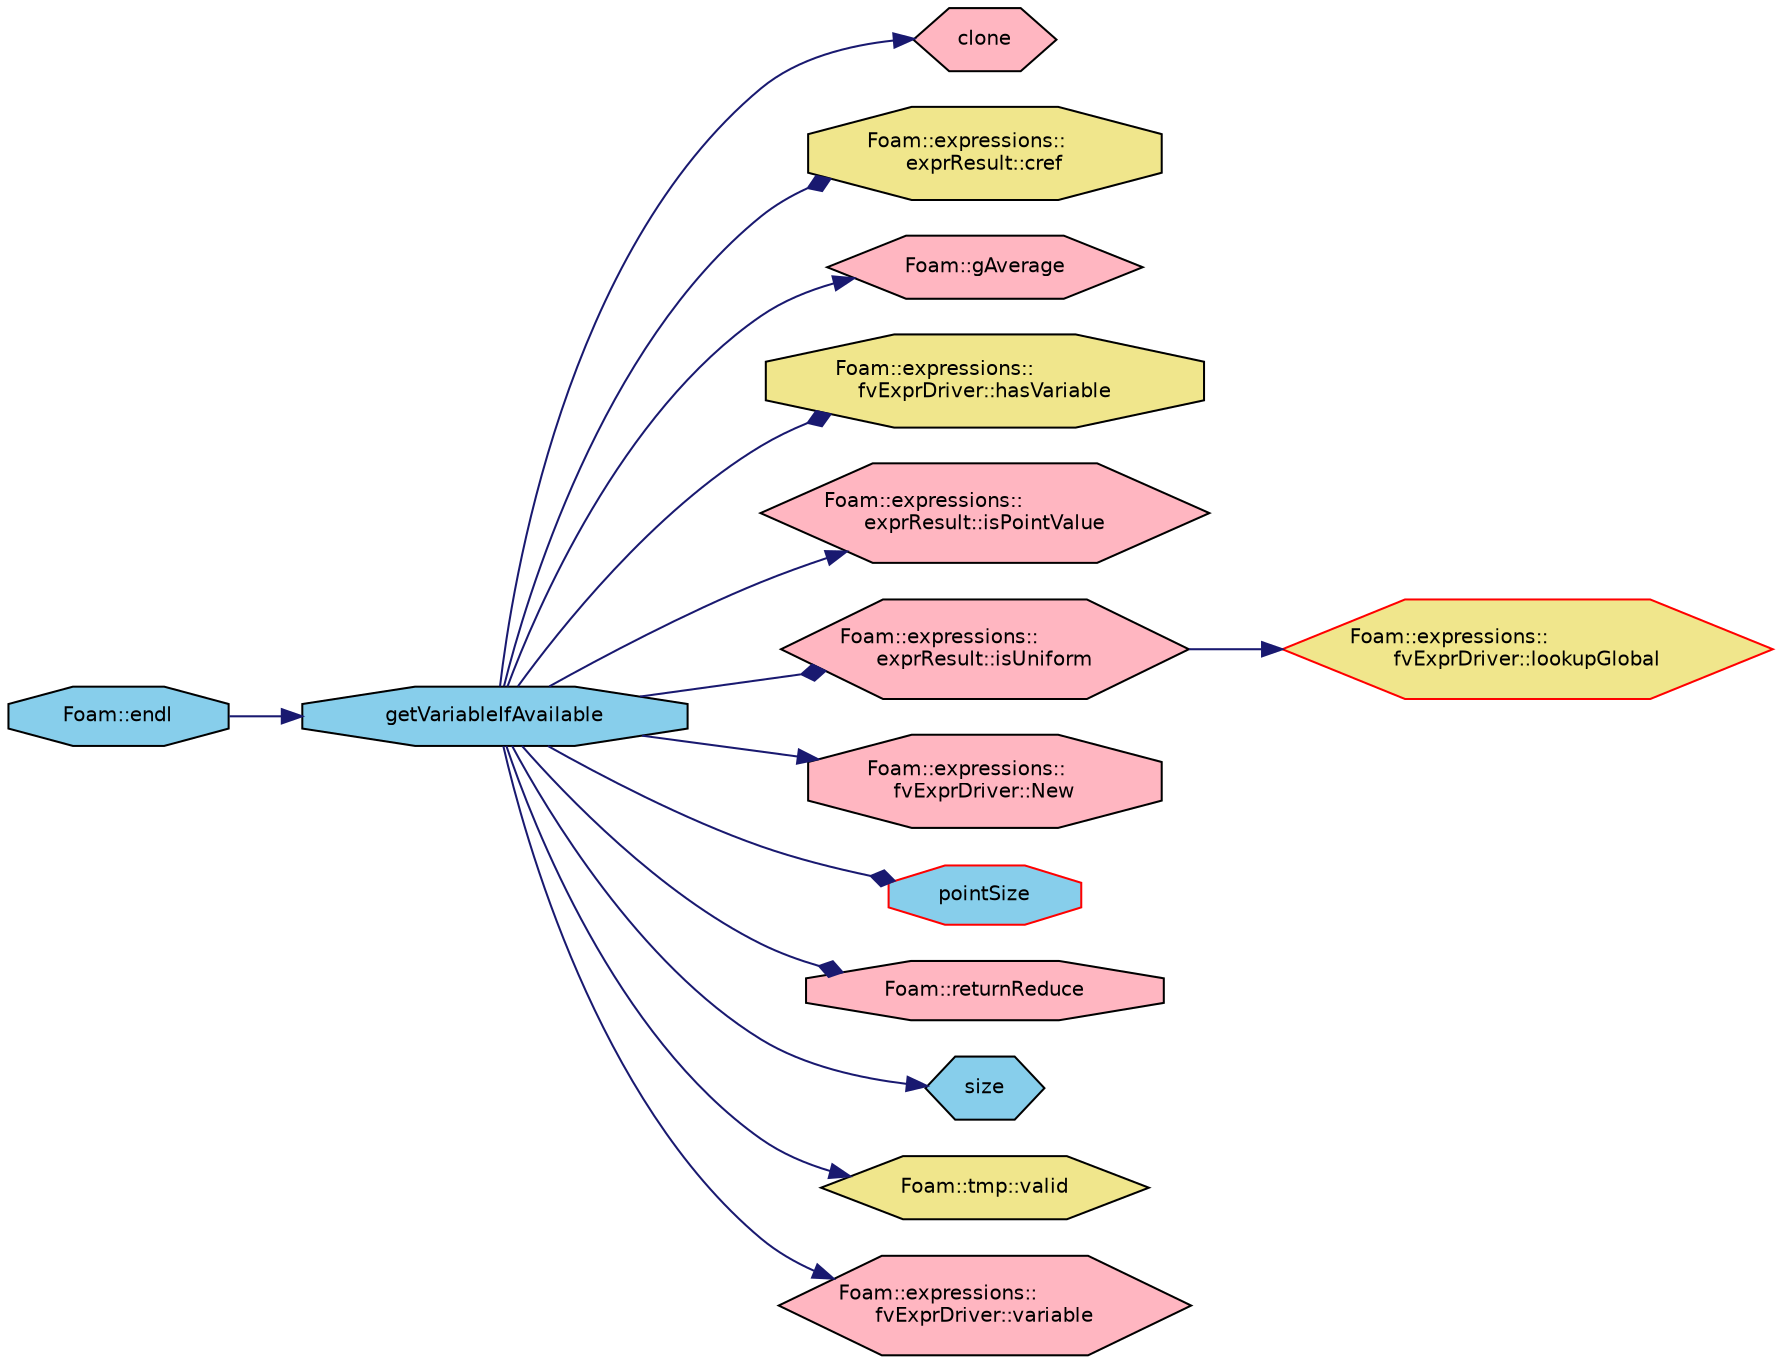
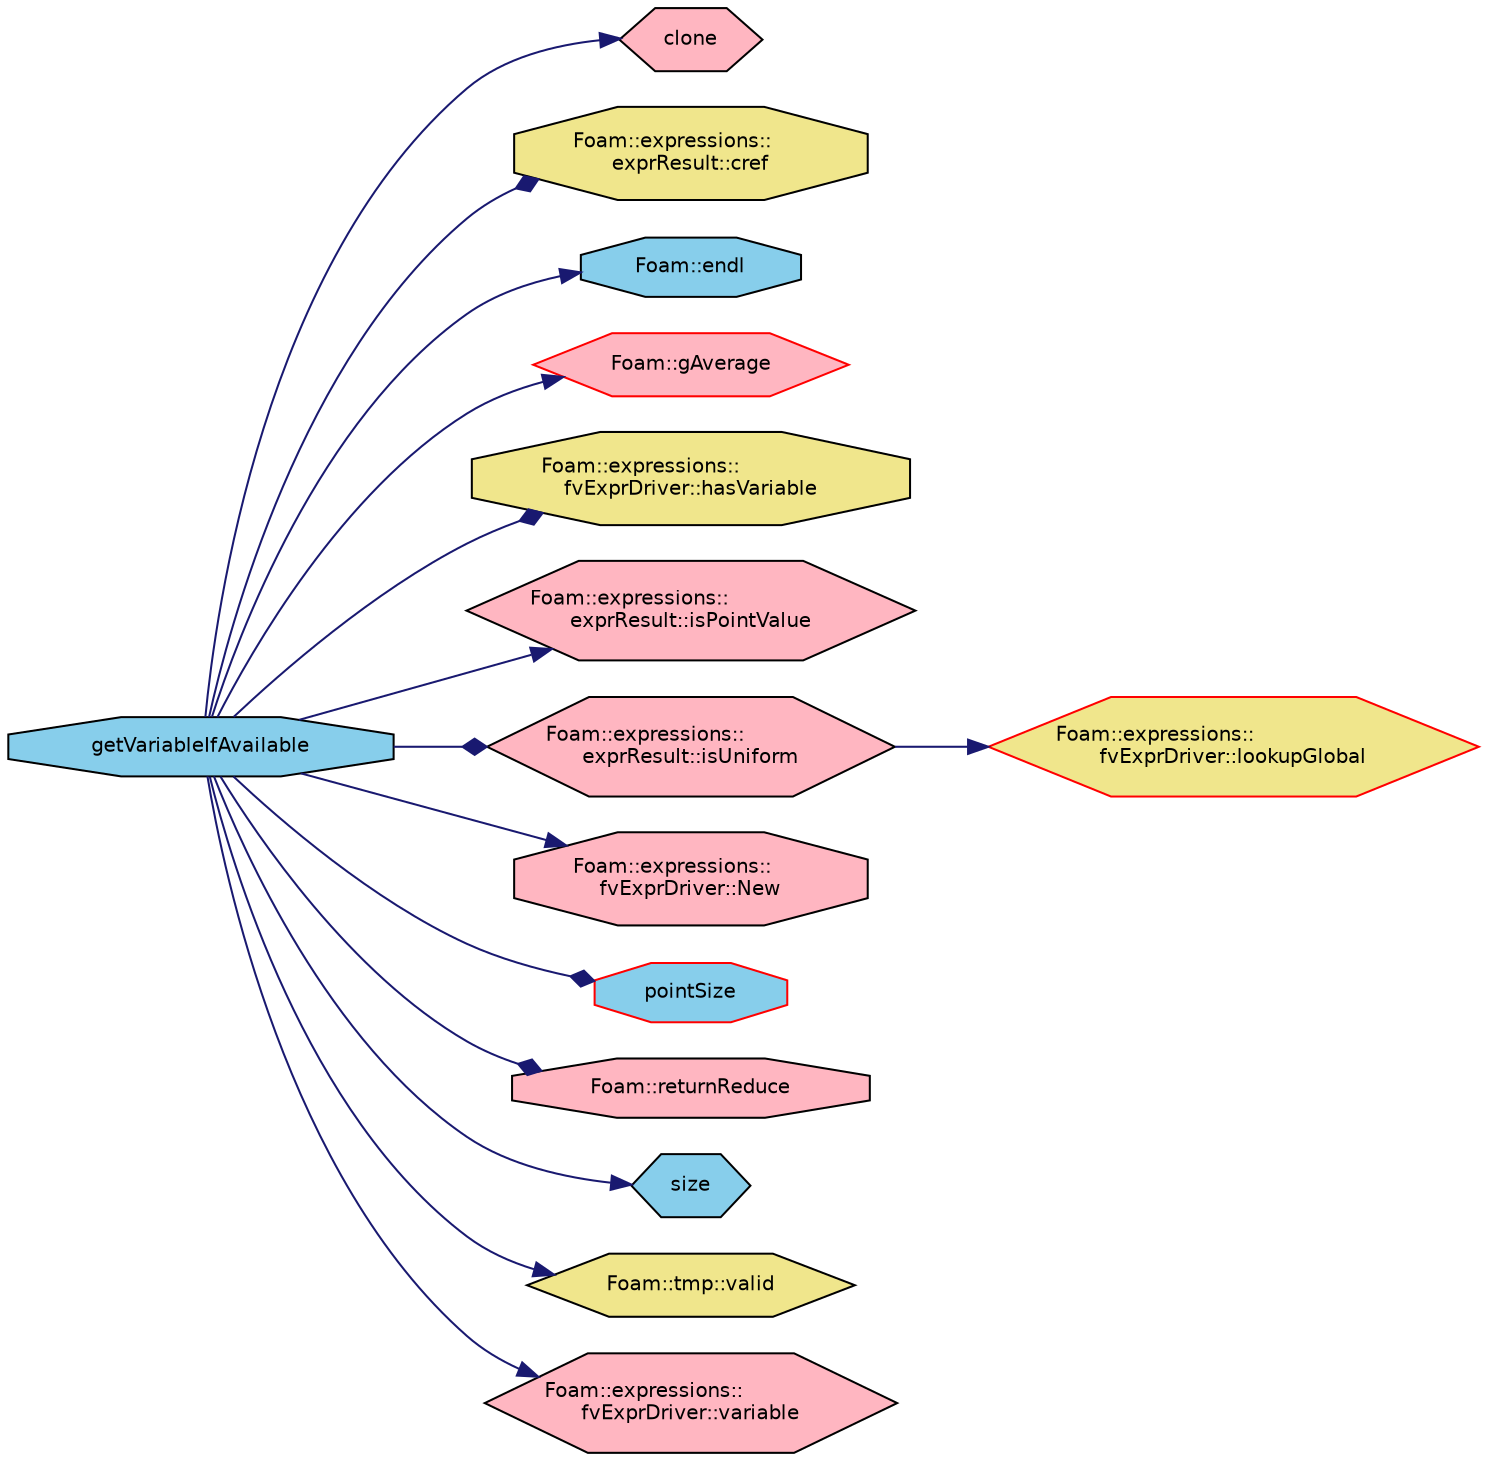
(985, 267) -> (691, 365)
(255, 716) -> (337, 453)
